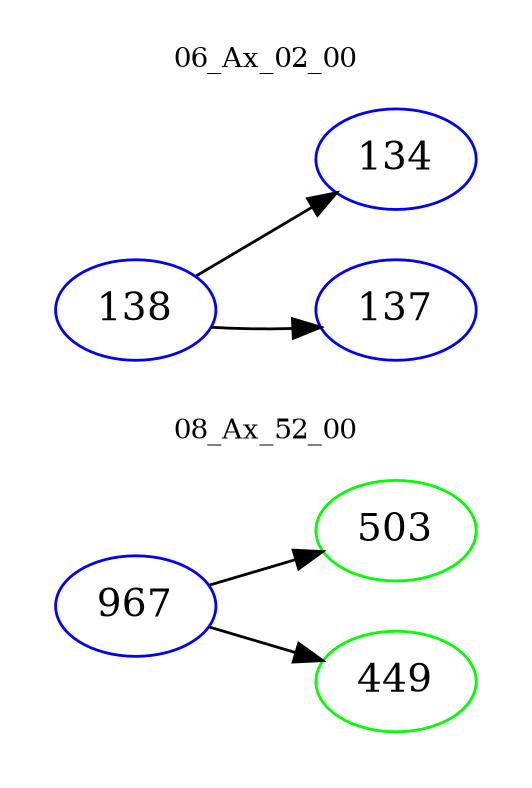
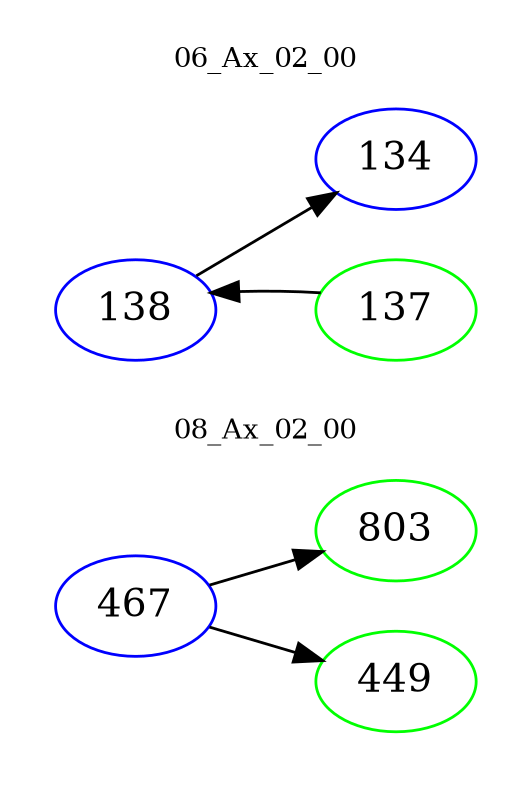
(396, 310) -> (396, 310)
(251, 329) -> (280, 291)
(266, 432) -> (266, 432)
(396, 531) -> (396, 531)
(136, 606) -> (136, 606)
